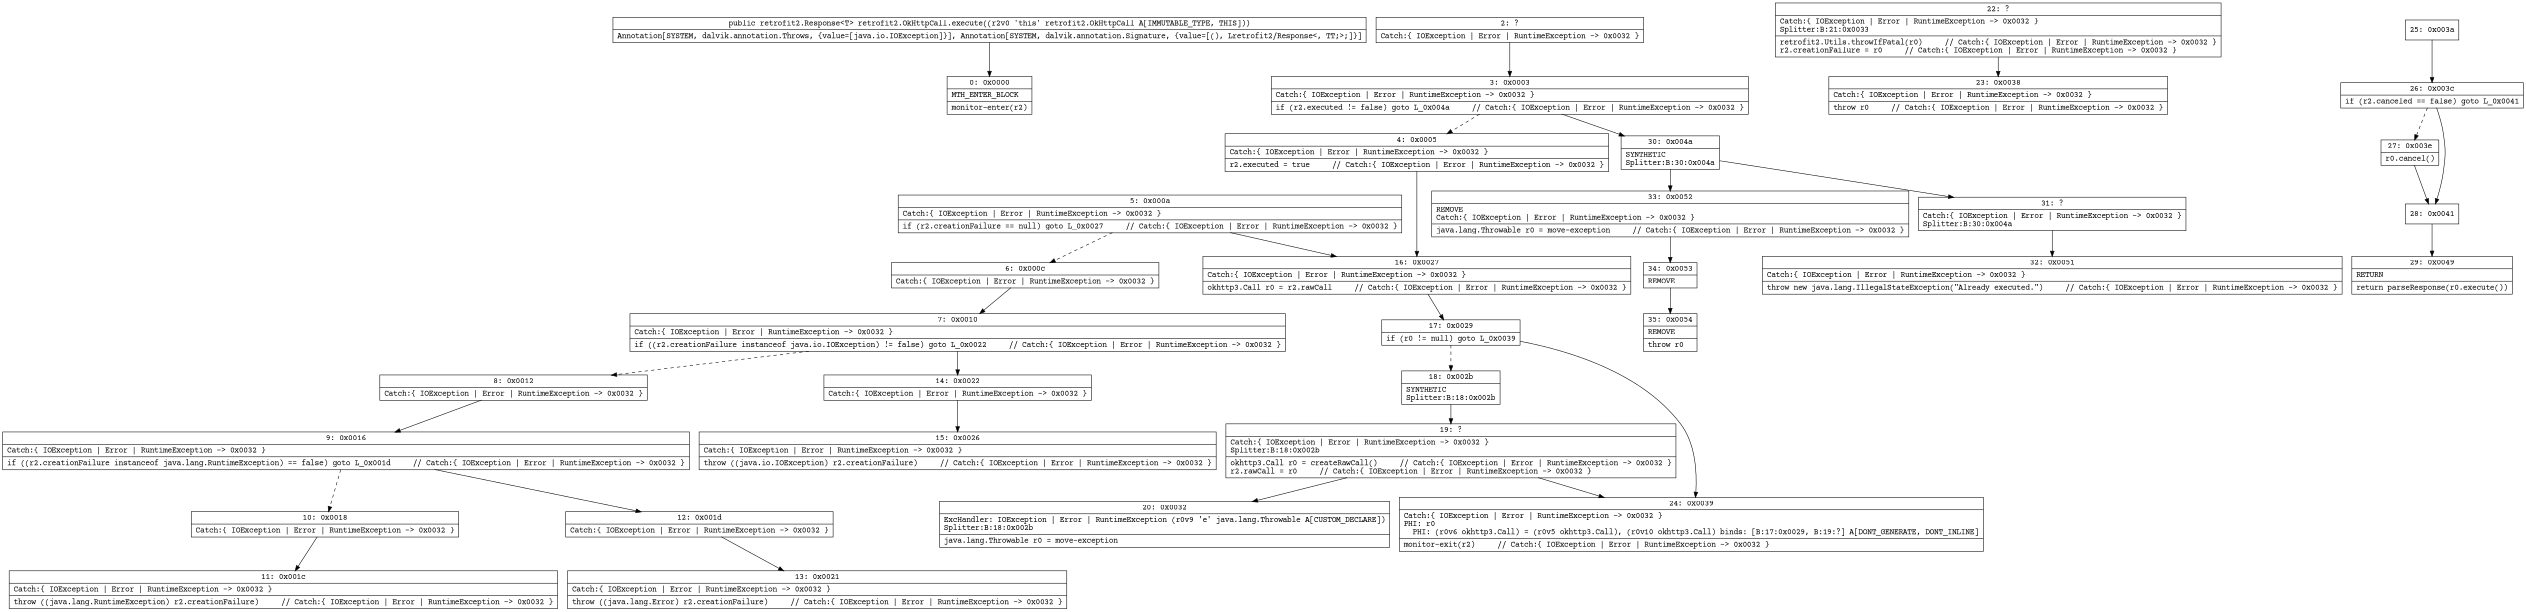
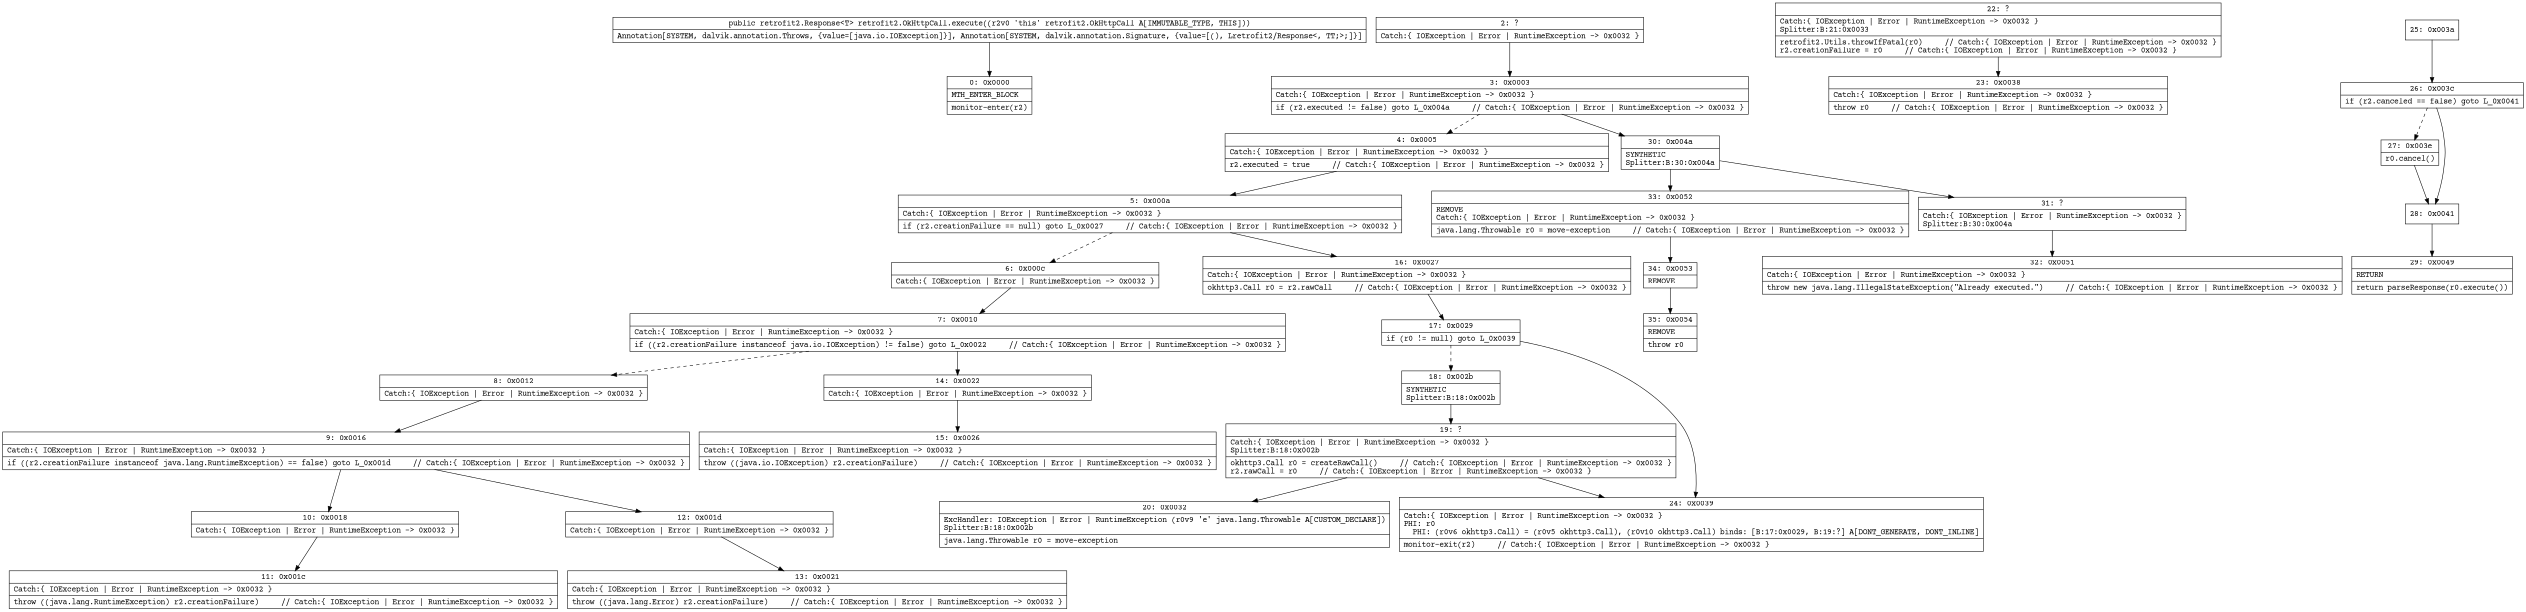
(1417, 211) -> (1286, 183)
(335, 488) -> (335, 488)
